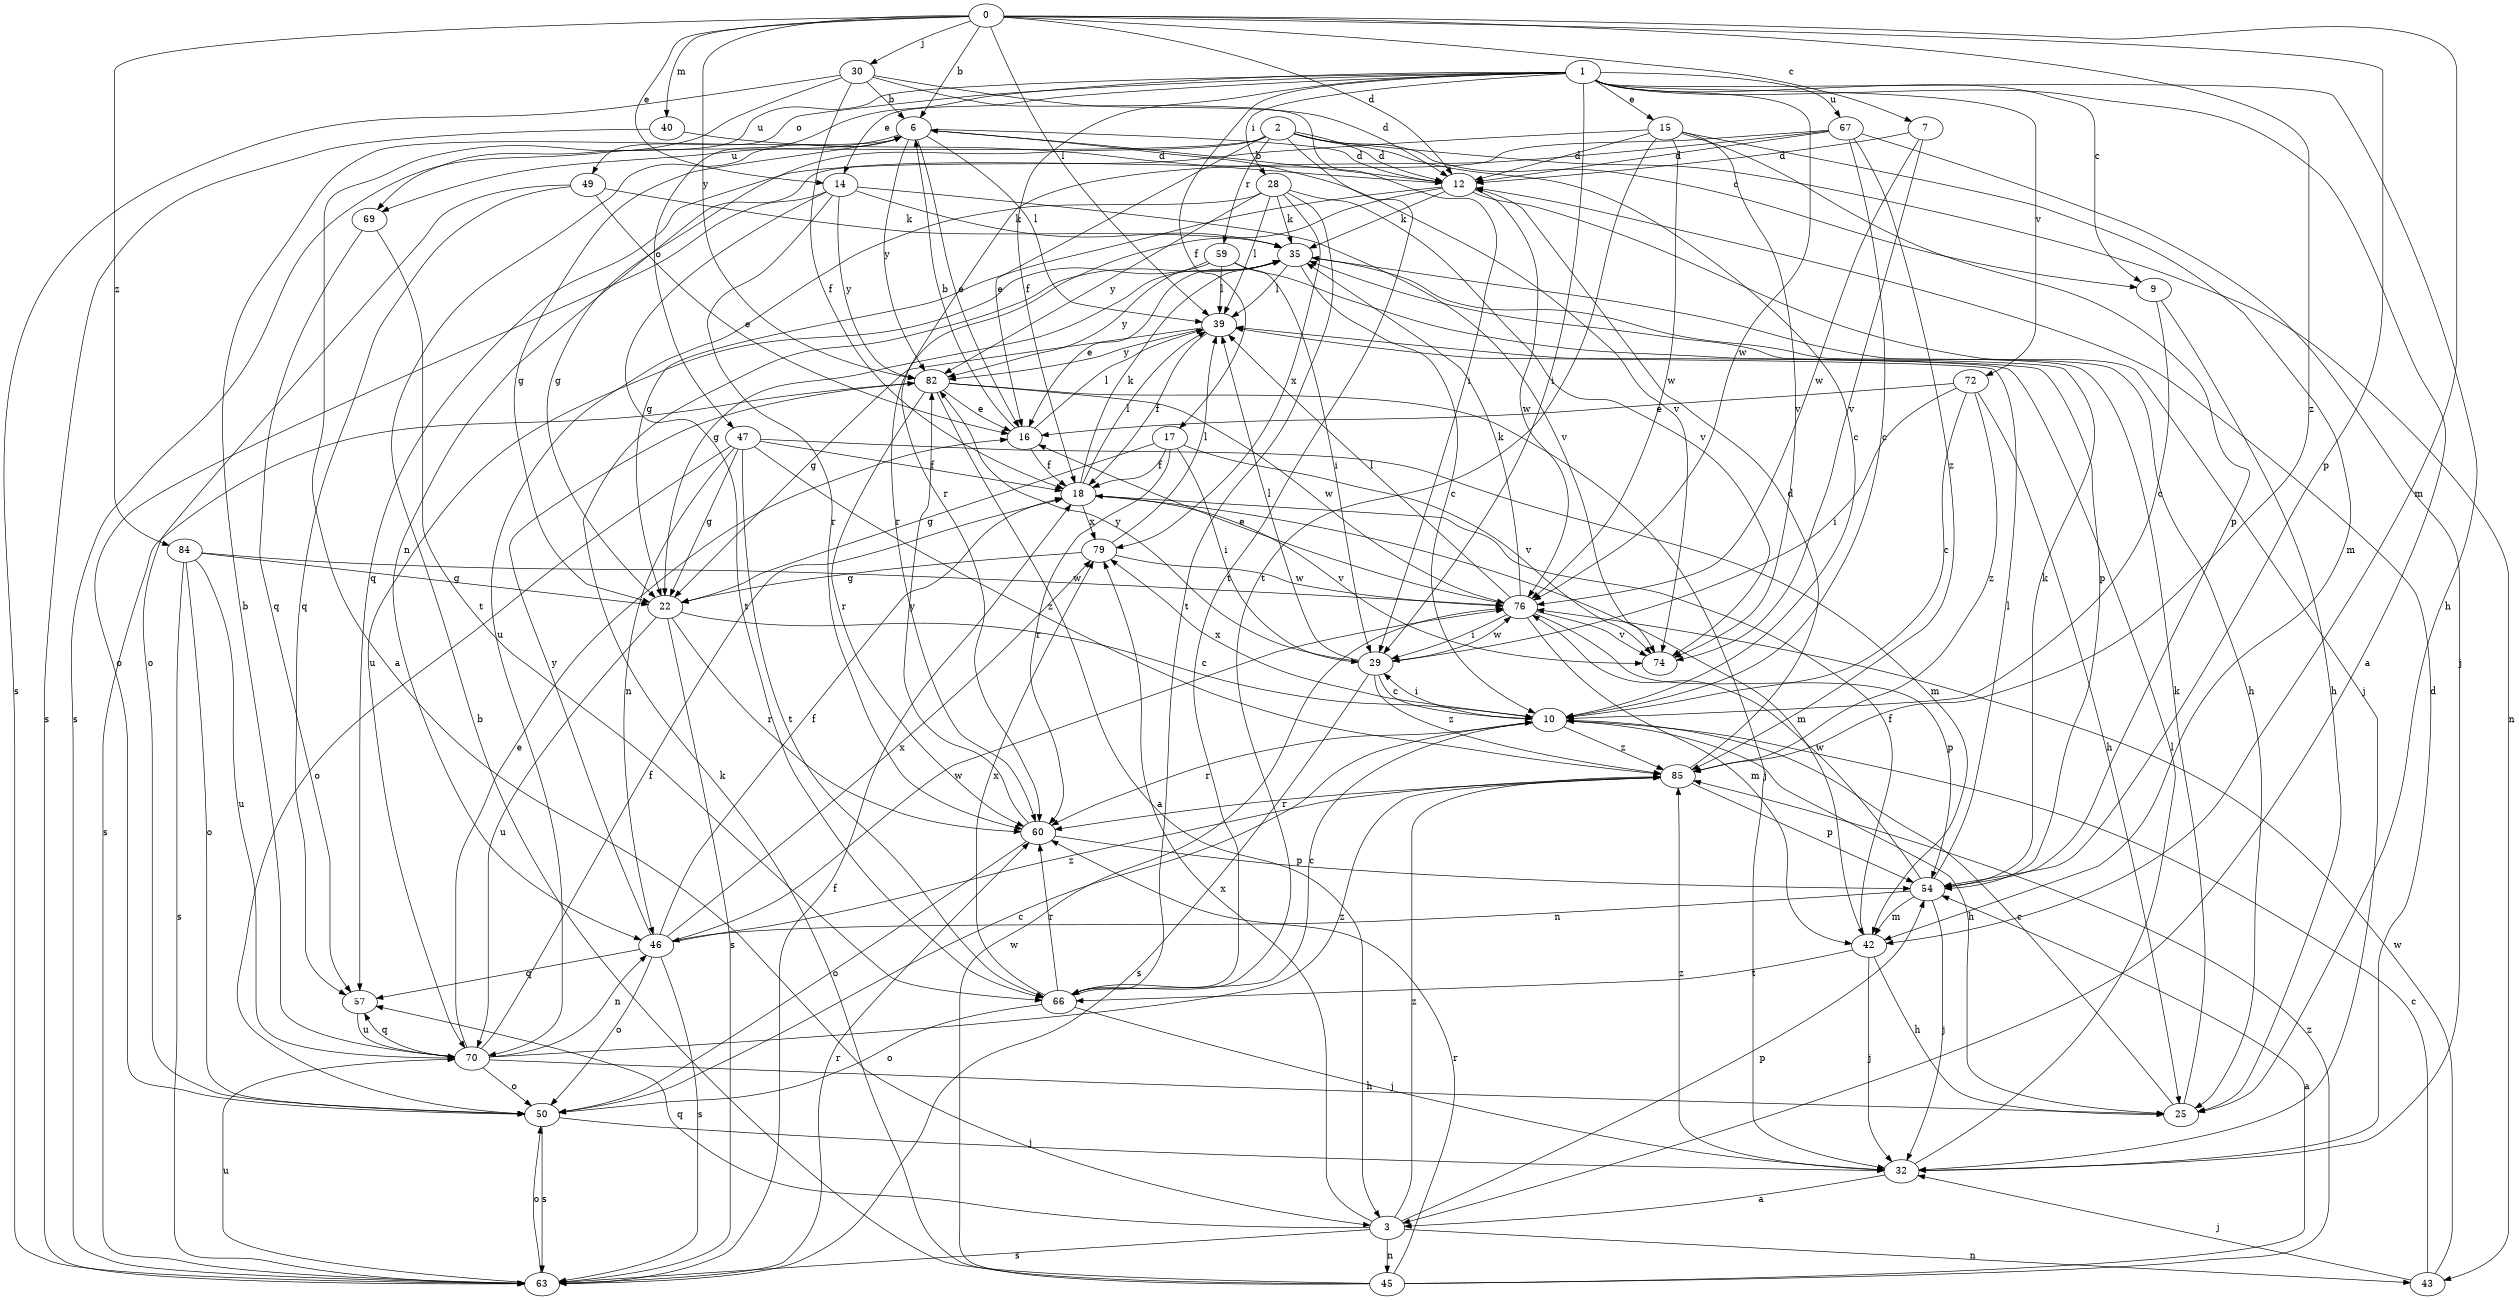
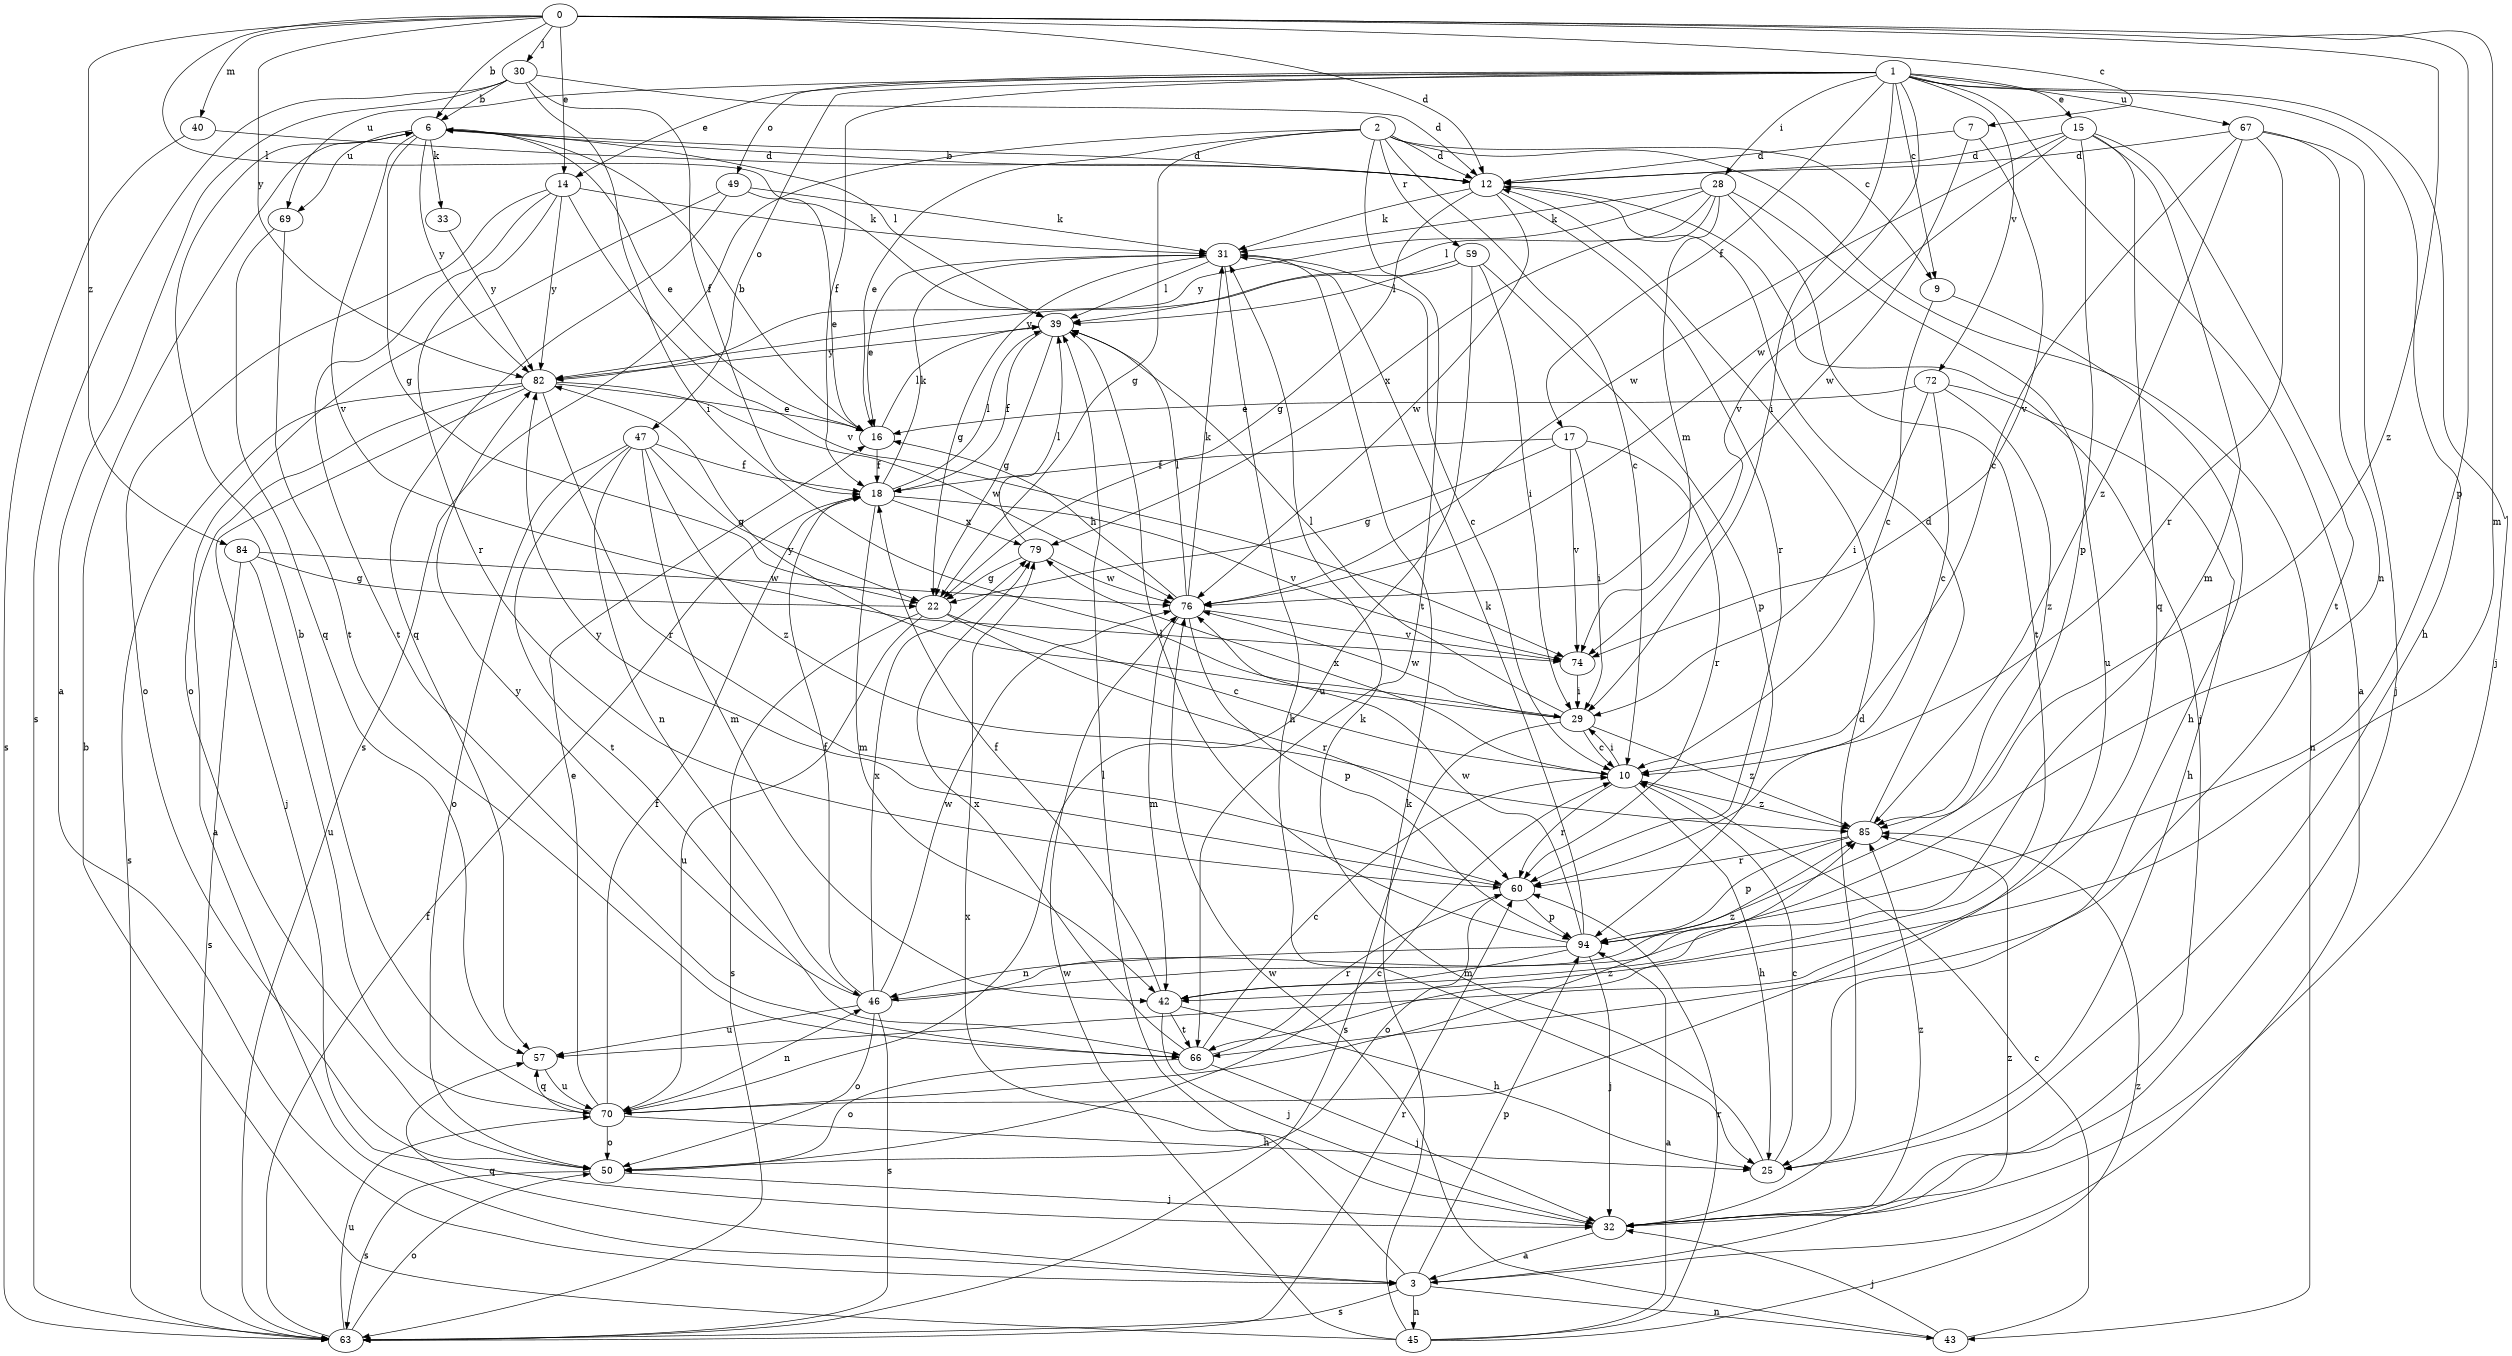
none -> (443, 220)
(1295, 255) -> (1223, 255)
(1703, 438) -> (1687, 438)
(1242, 522) -> (1094, 522)
(1456, 638) -> (1578, 689)
none -> (2487, 699)
(1927, 889) -> (1584, 946)
(529, 974) -> (730, 1030)
(207, 976) -> none
